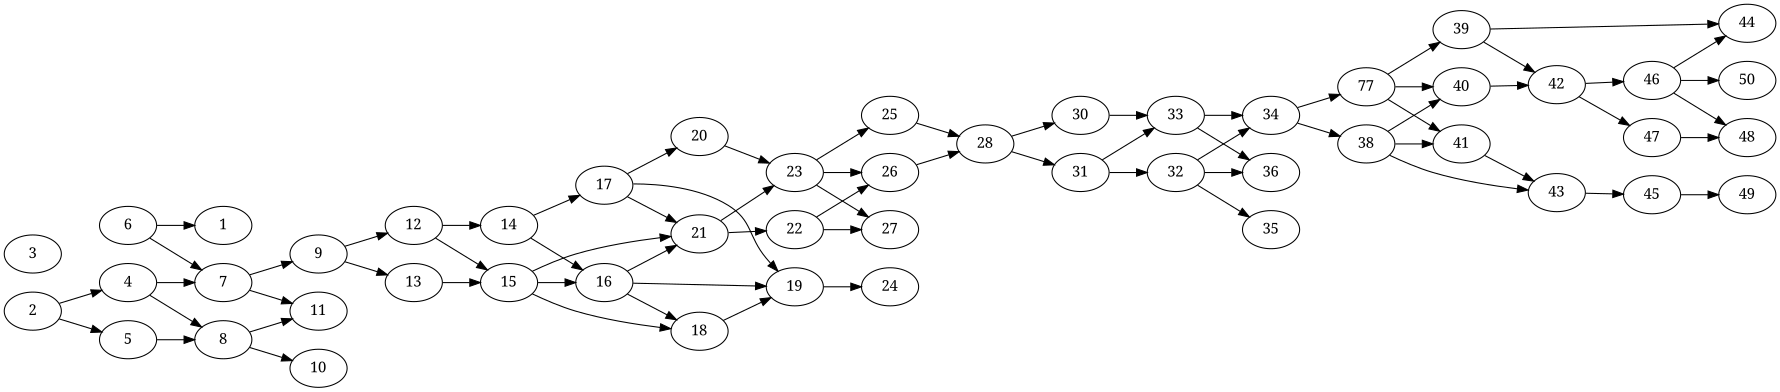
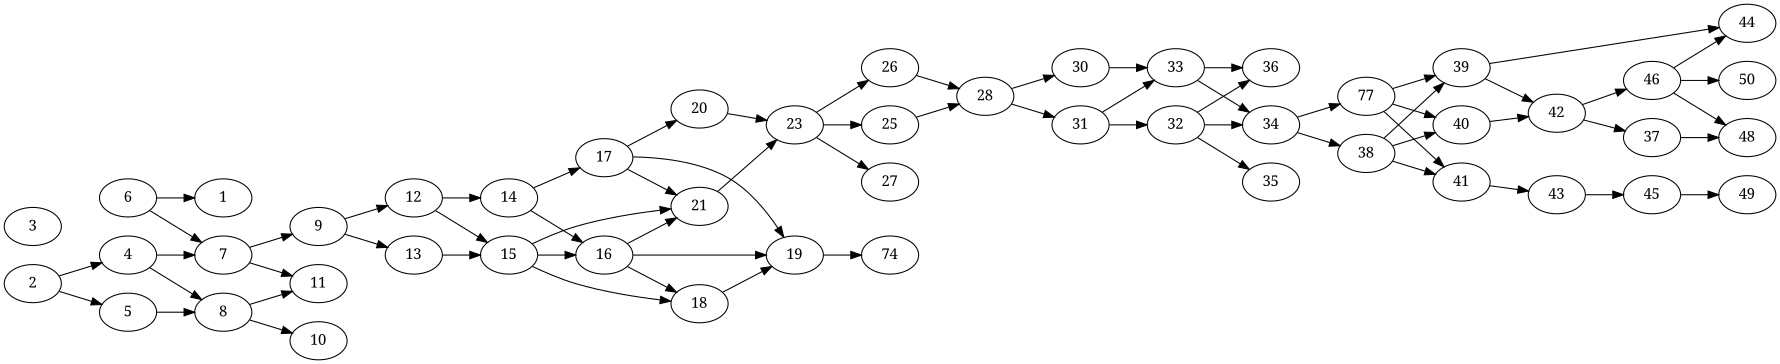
(1652, 138) -> (1652, 138)
(1452, 177) -> (1407, 117)
(795, 230) -> none
(890, 287) -> (890, 255)
